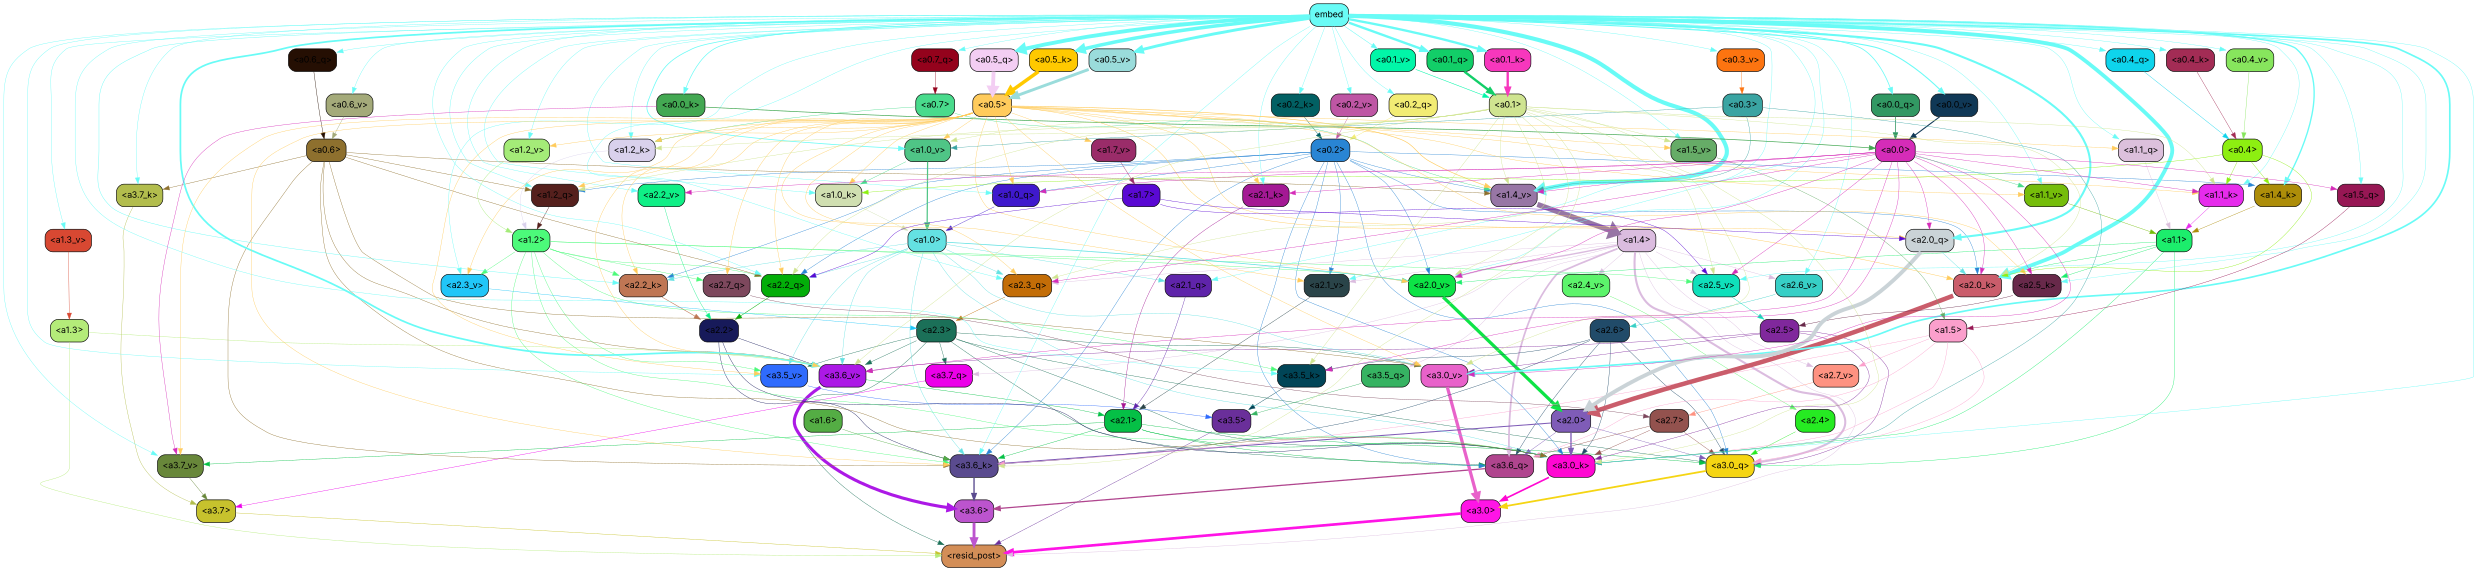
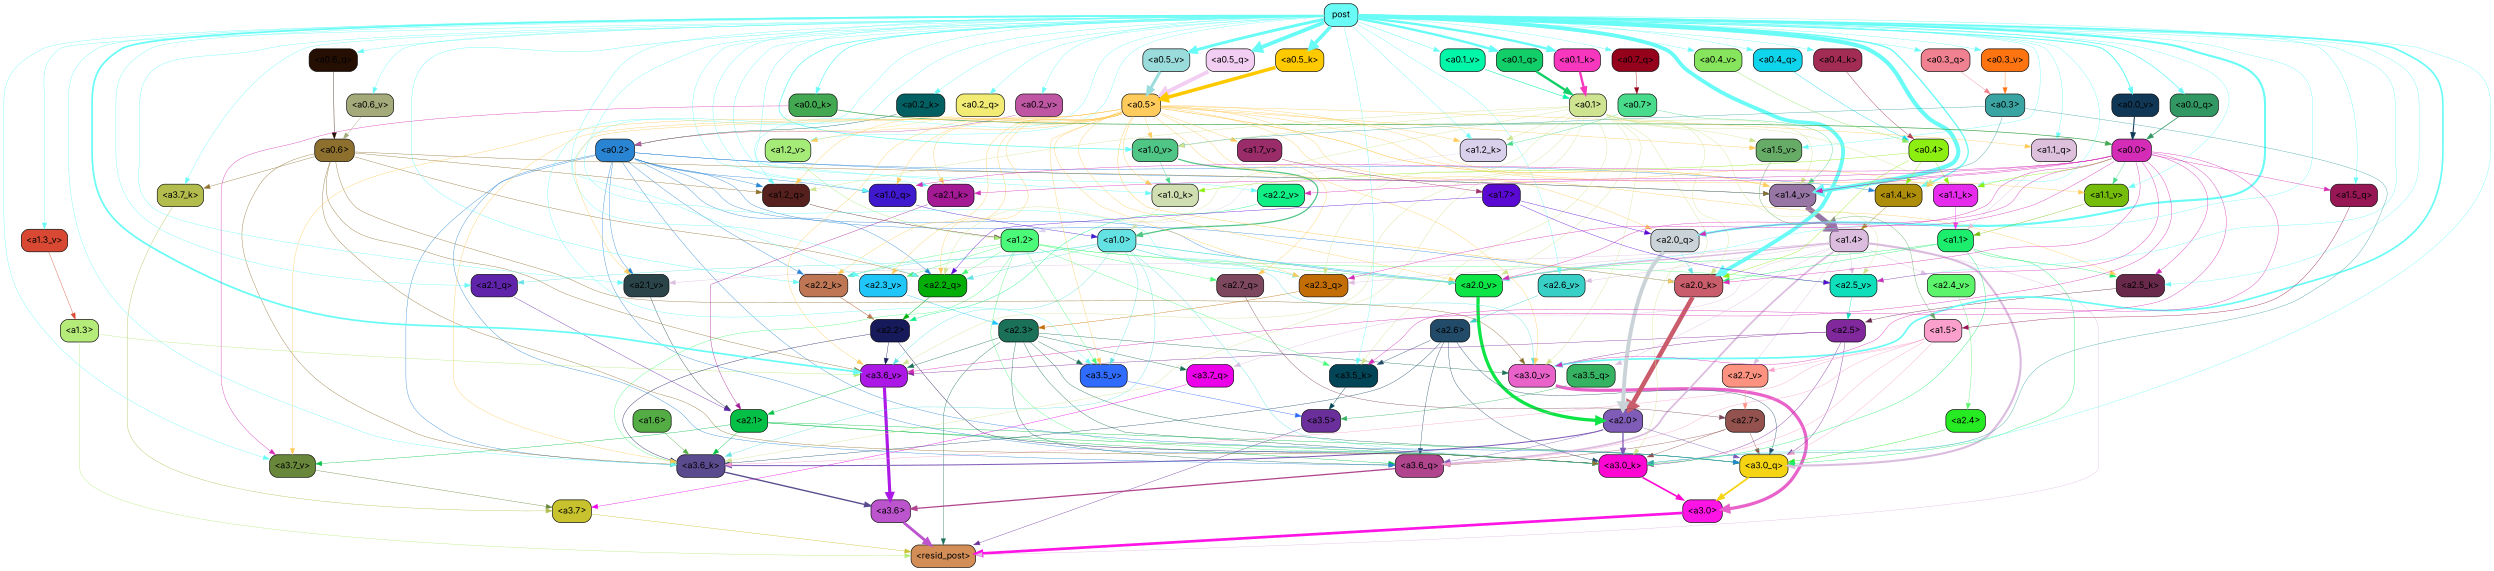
(1329, 15) -> (1341, 15)
none -> (1946, 60)
(2019, 168) -> (2048, 173)
(2226, 218) -> (1876, 216)
